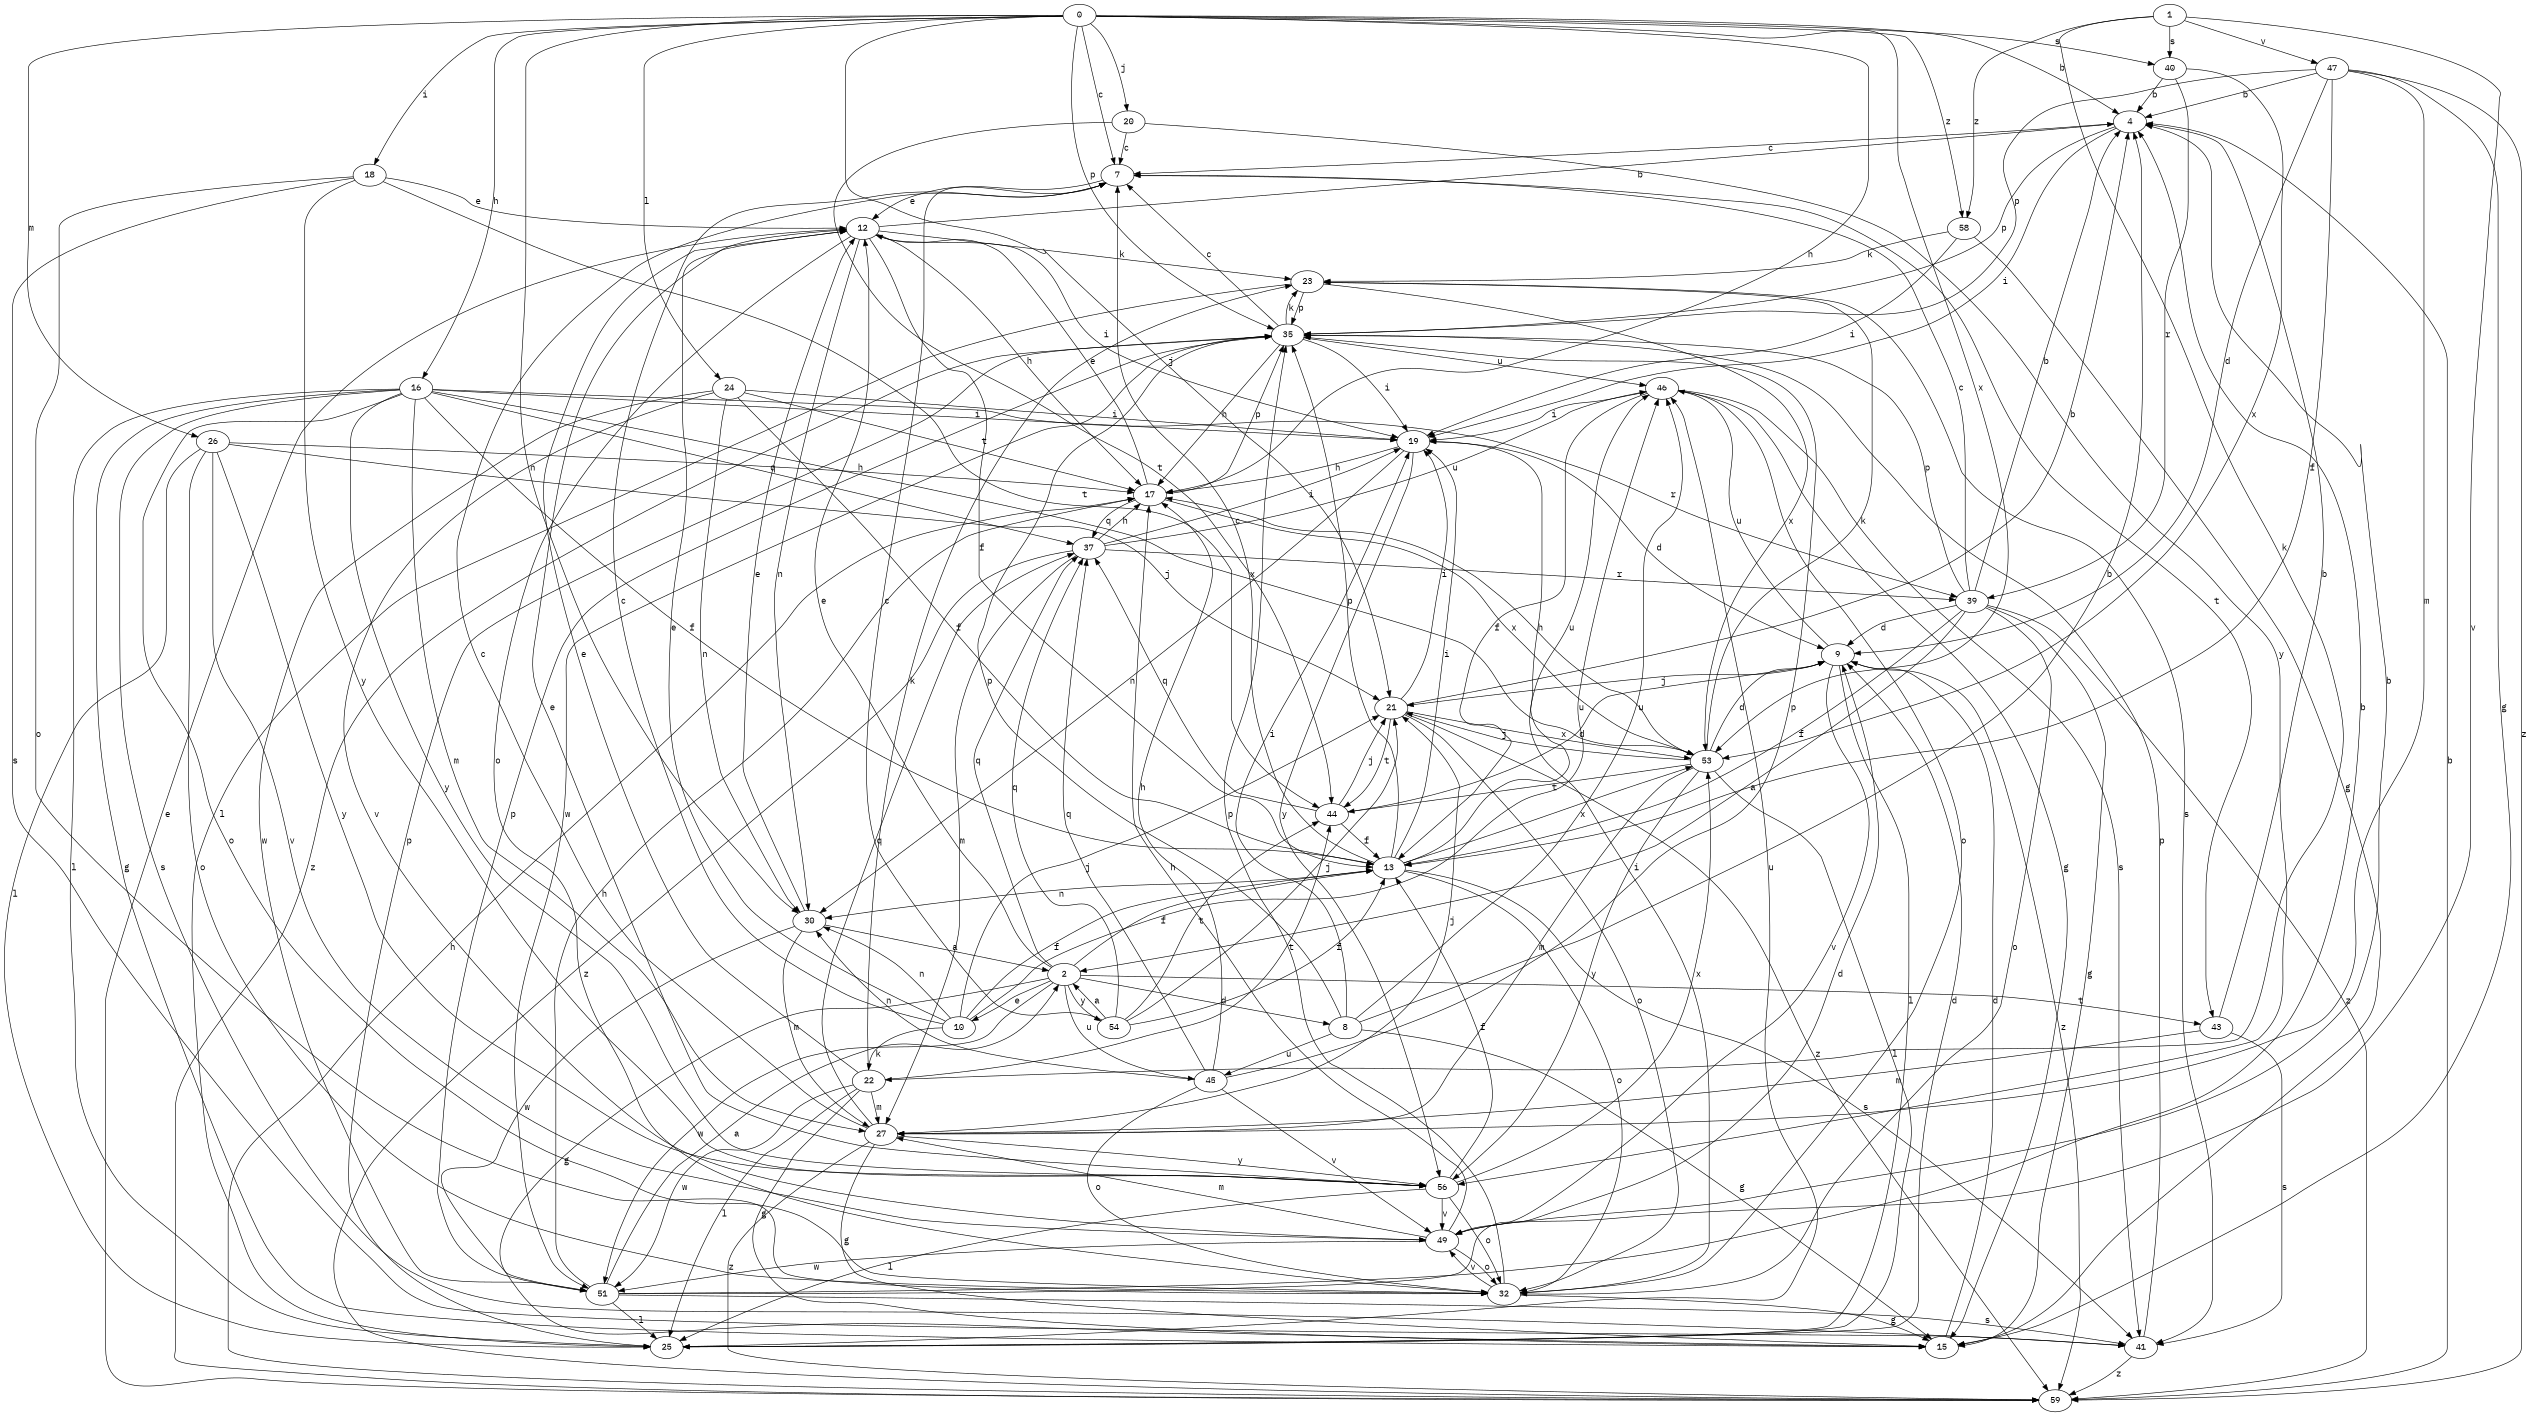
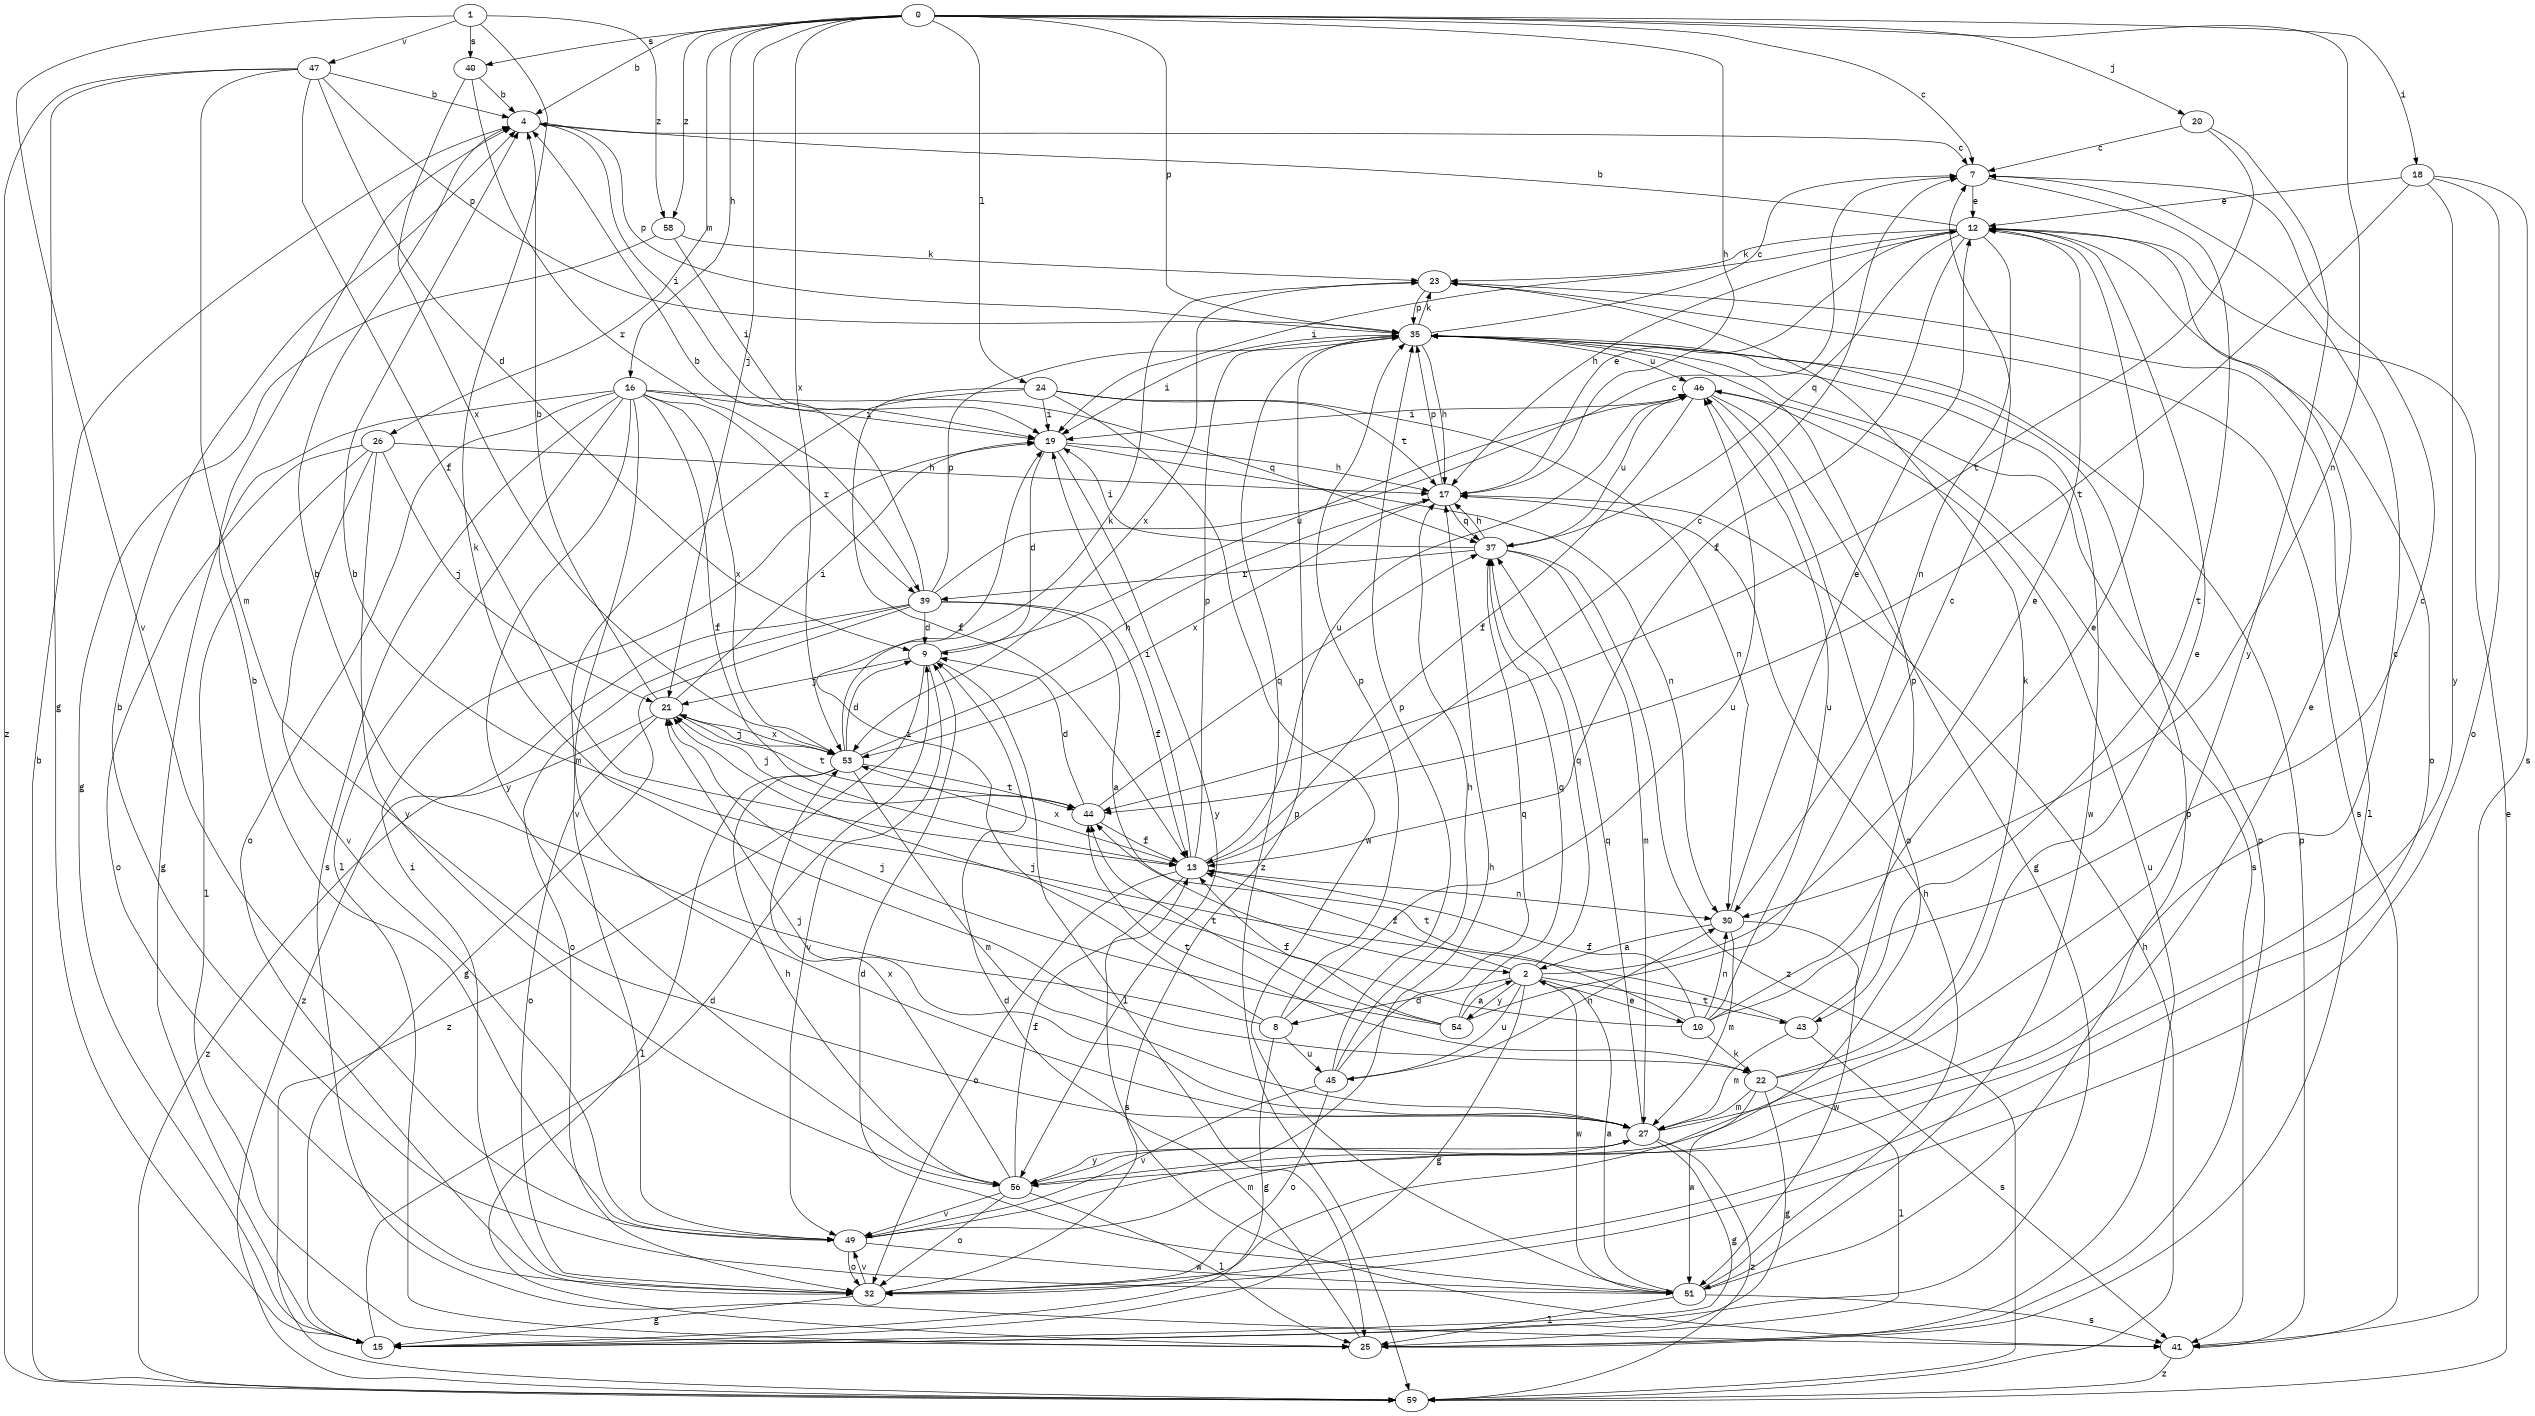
none -> (1770, 415)
none -> (1862, 543)
none -> (1396, 909)
(1594, 974) -> (788, 974)
